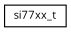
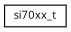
(35, 16) -> (35, 16)
